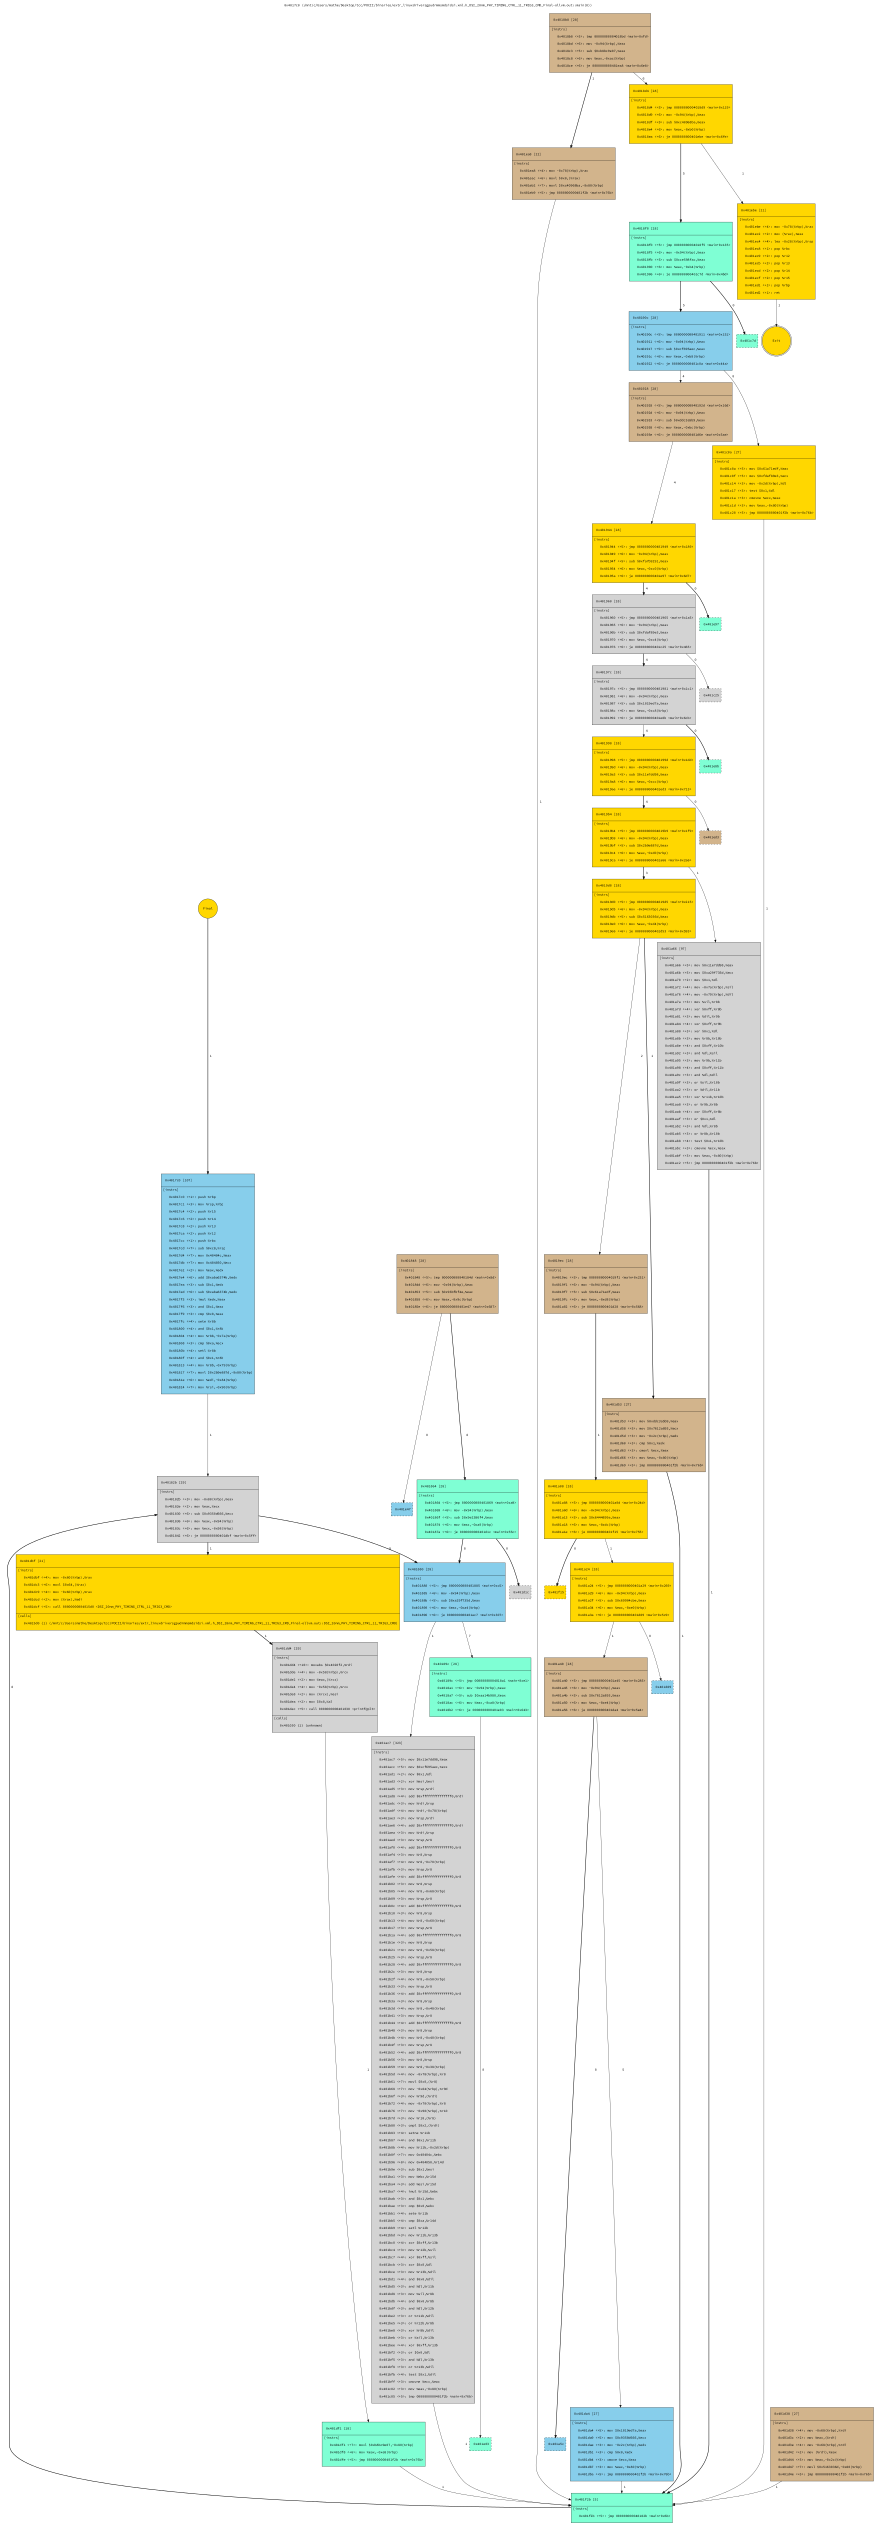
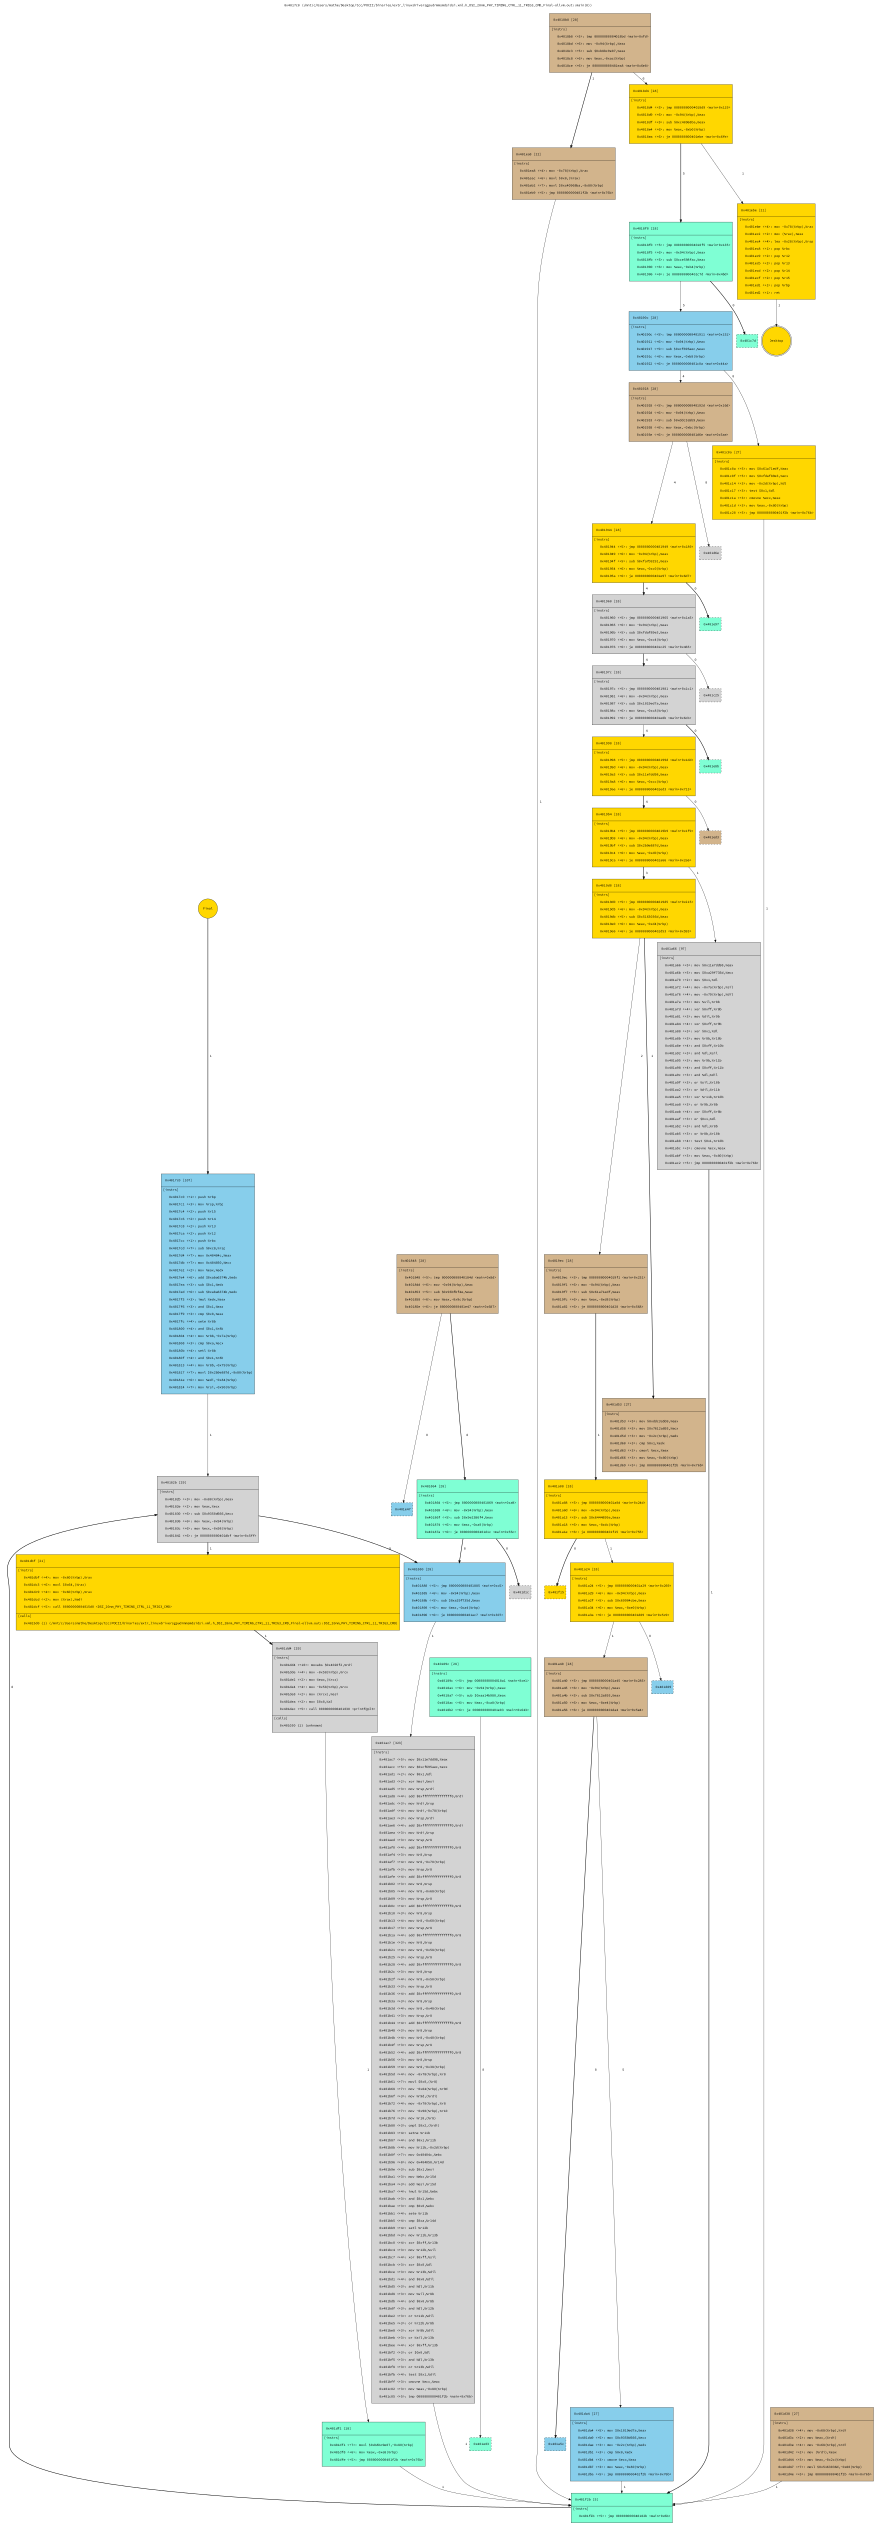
(681, 295) -> (681, 295)
(776, 341) -> (776, 341)
none -> (710, 553)
(467, 1639) -> none
(680, 1984) -> none
